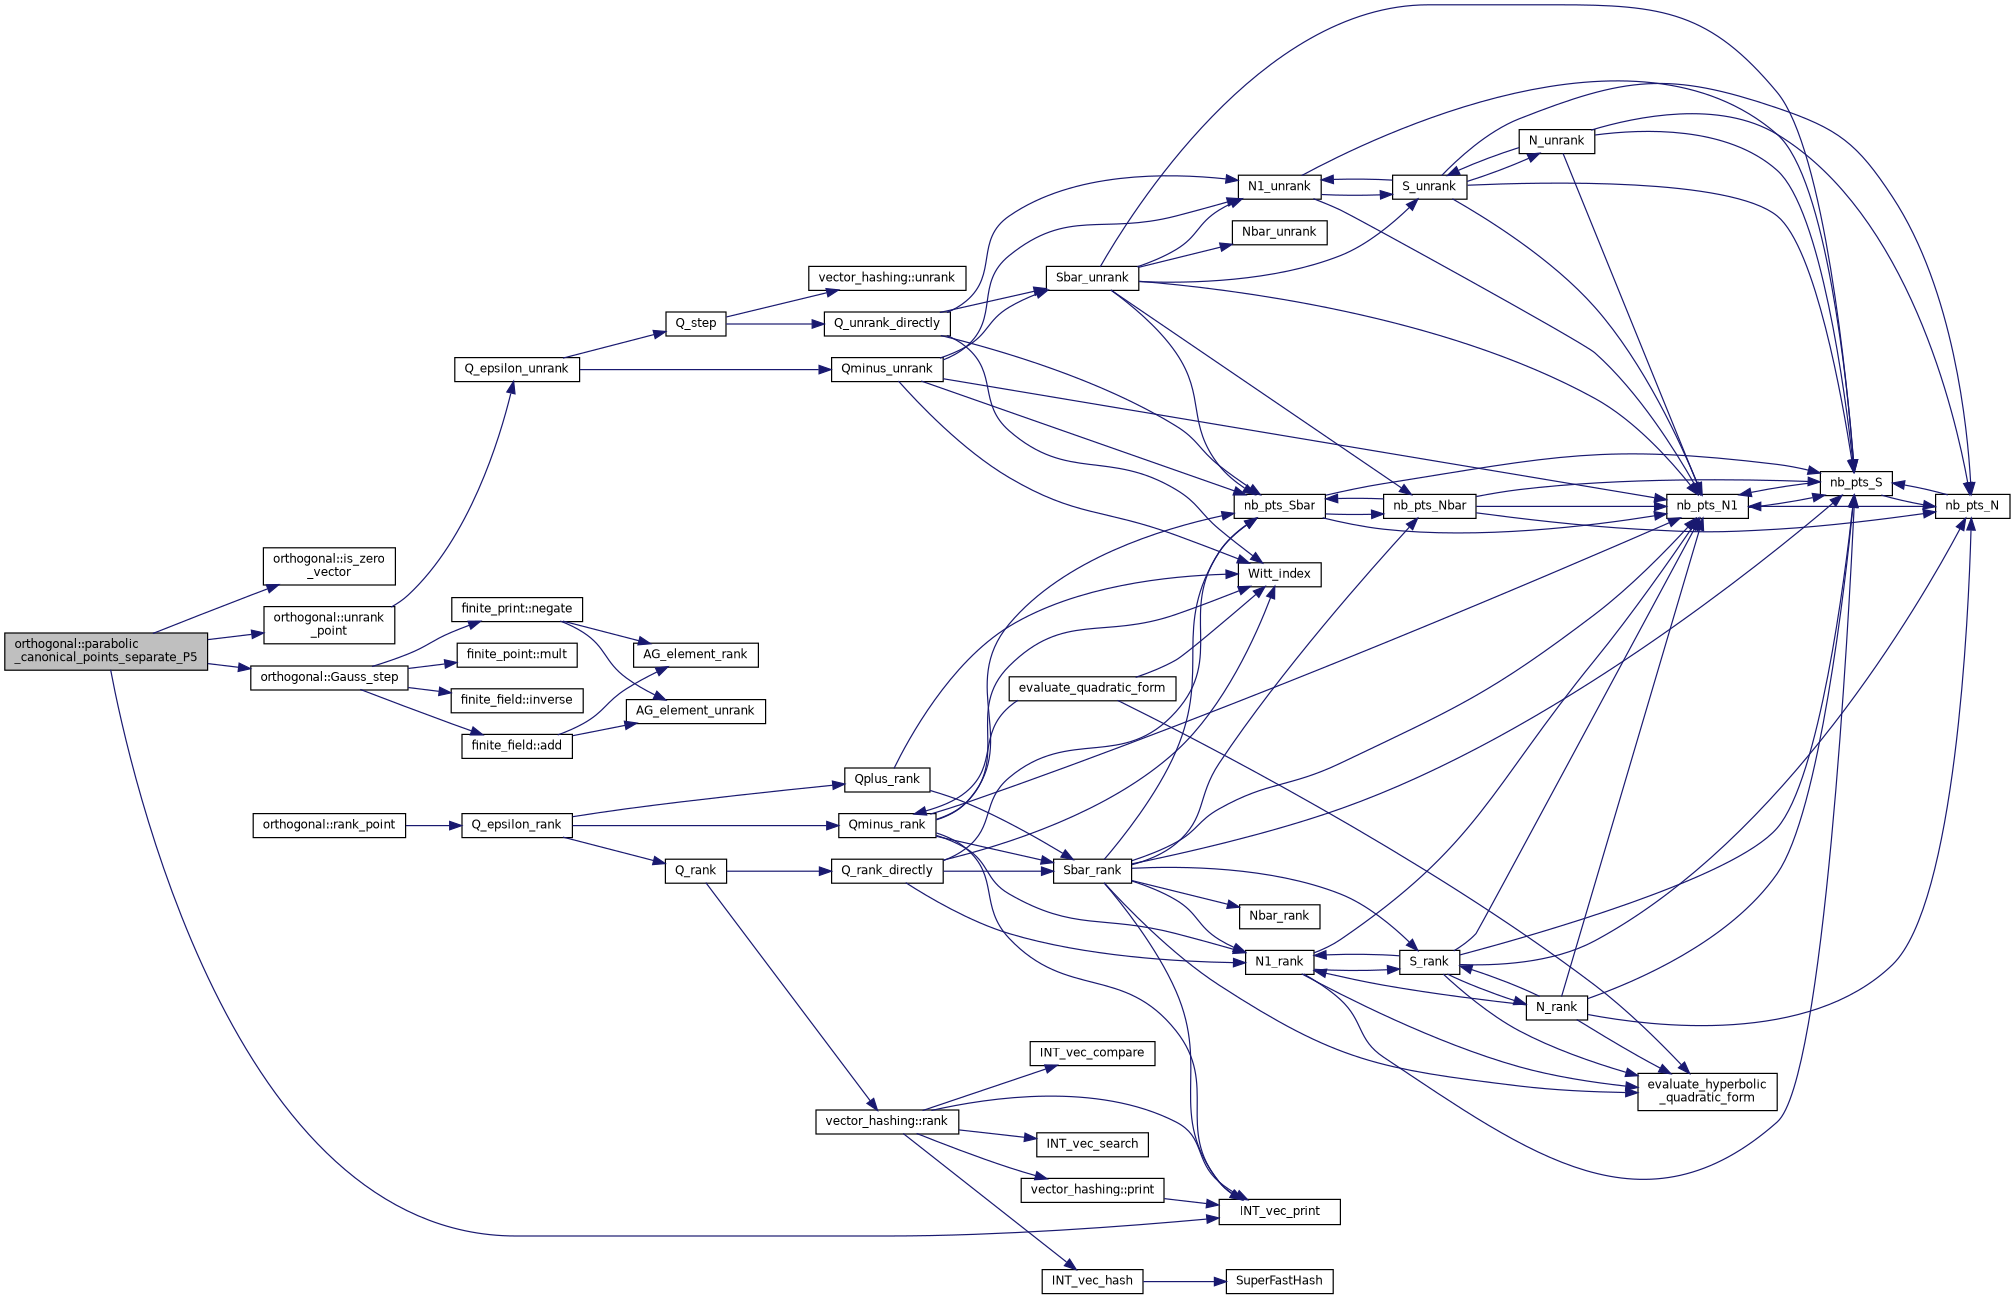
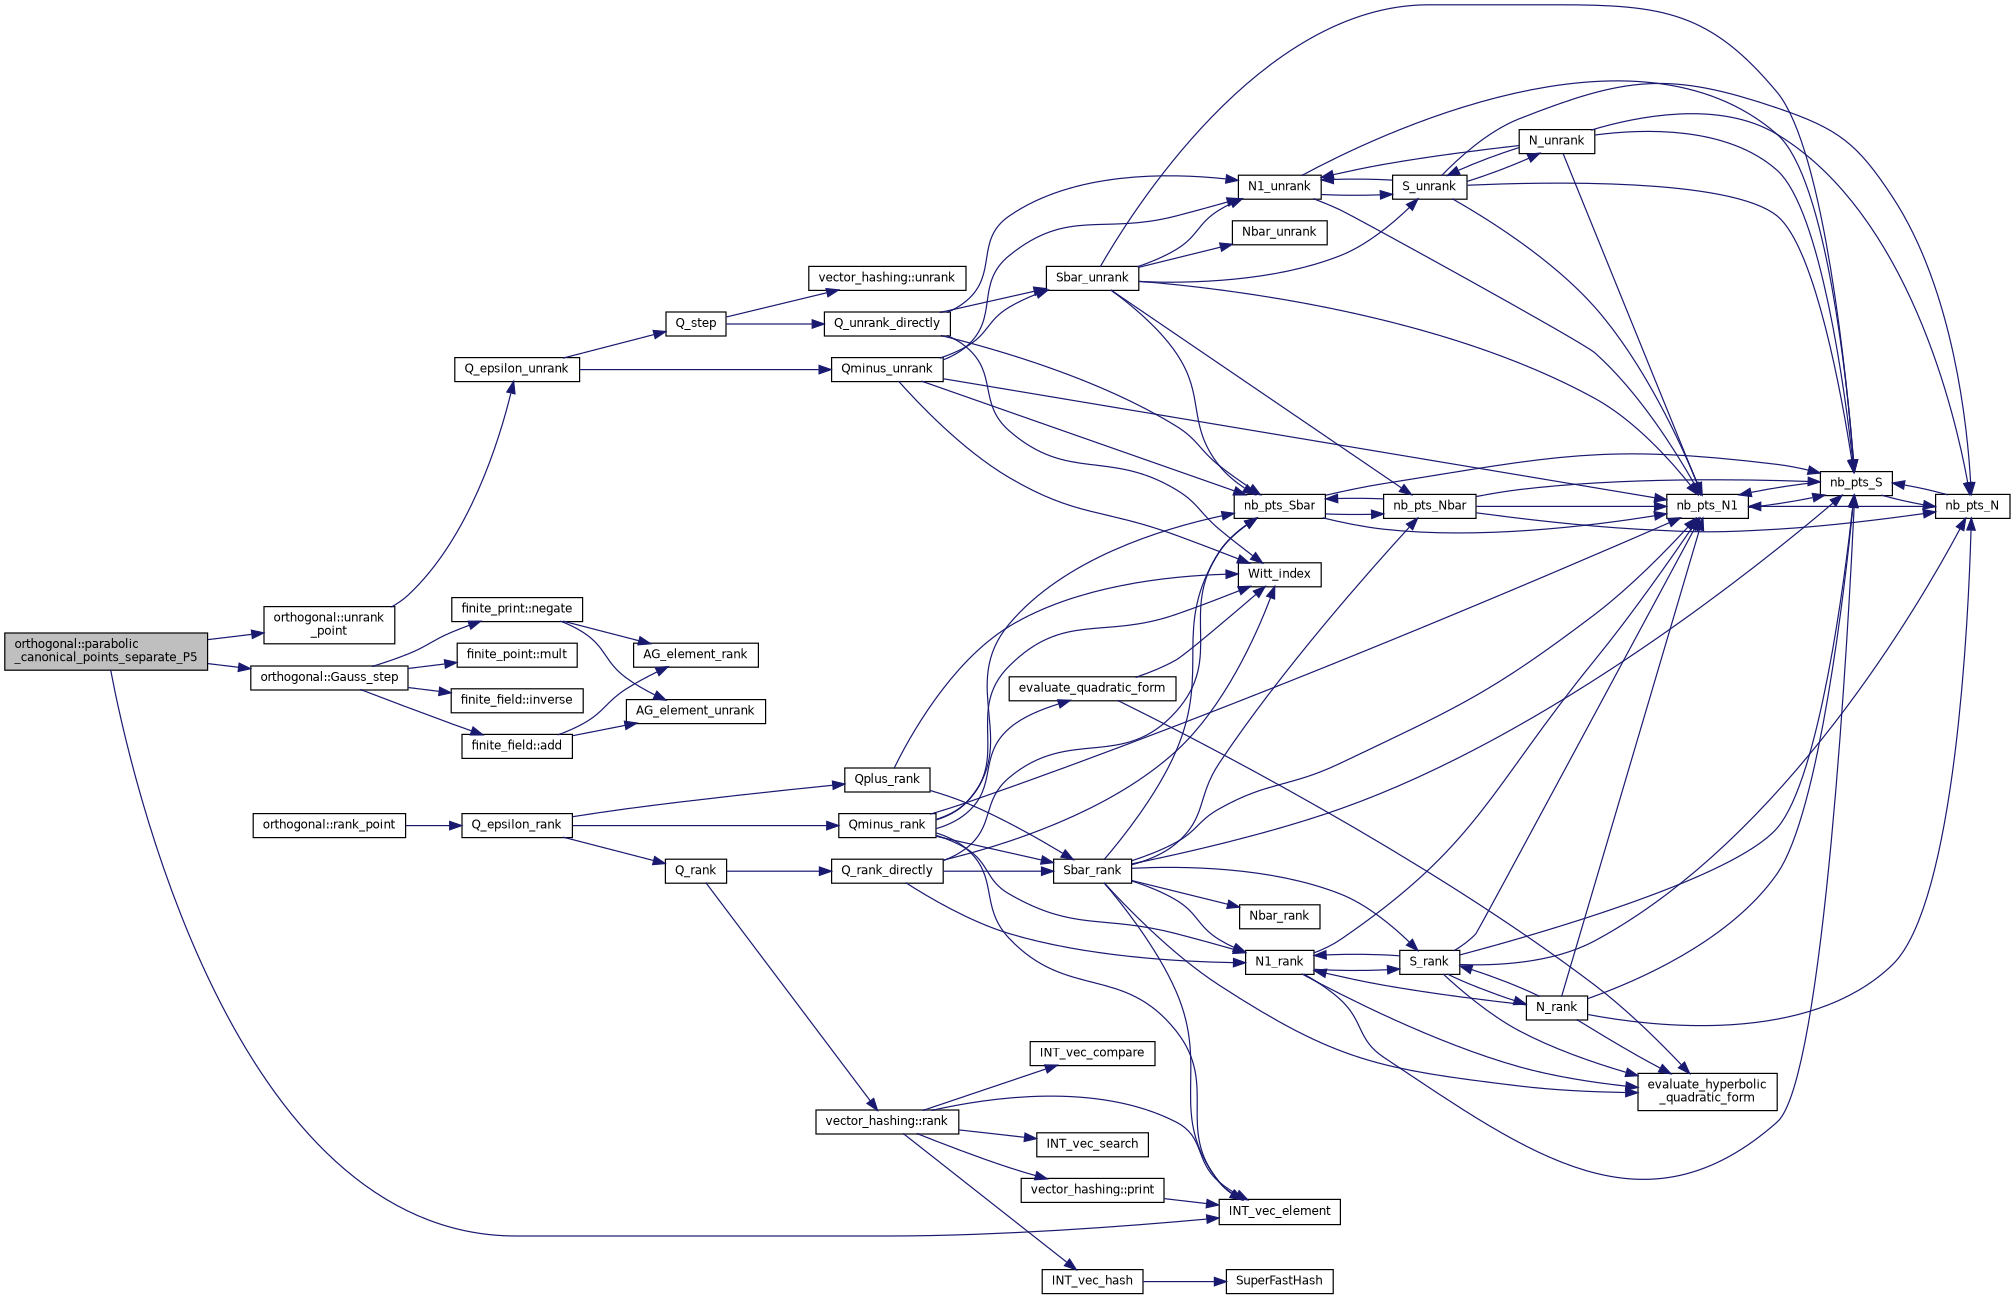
none -> (1426, 158)
(329, 566) -> none
(984, 766) -> (999, 739)
(1280, 1212) -> (1280, 1212)
